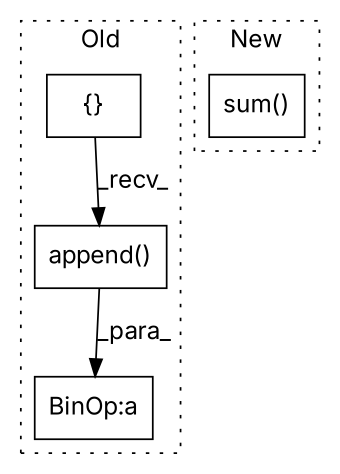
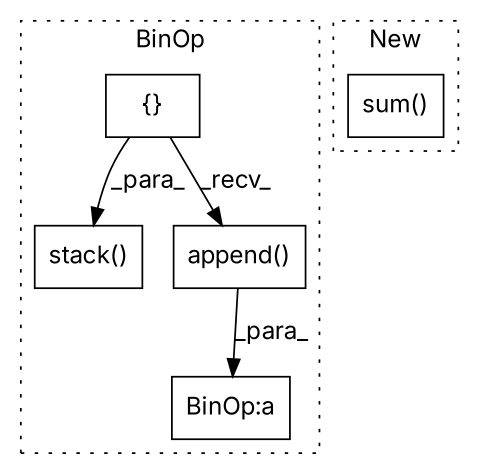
(101, 41) -> (170, 41)
none -> (89, 257)
